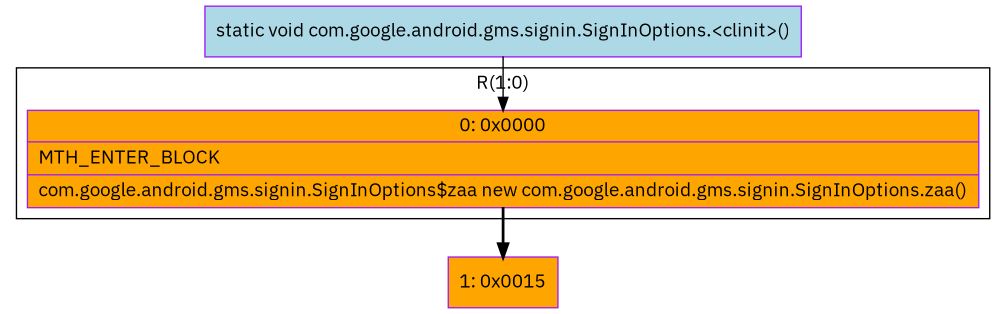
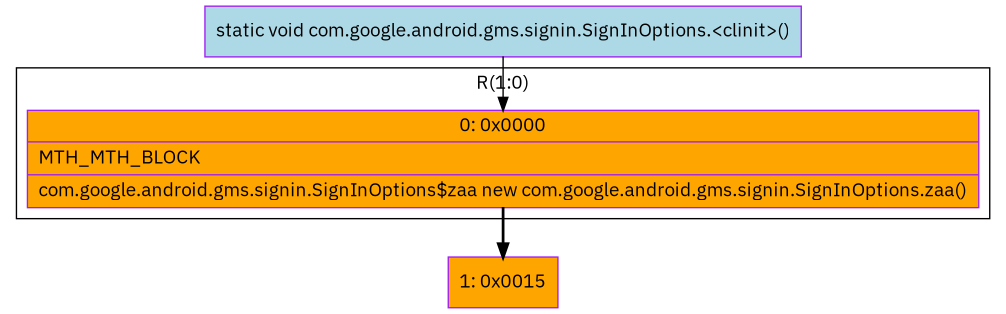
(130, 158) -> (120, 158)
